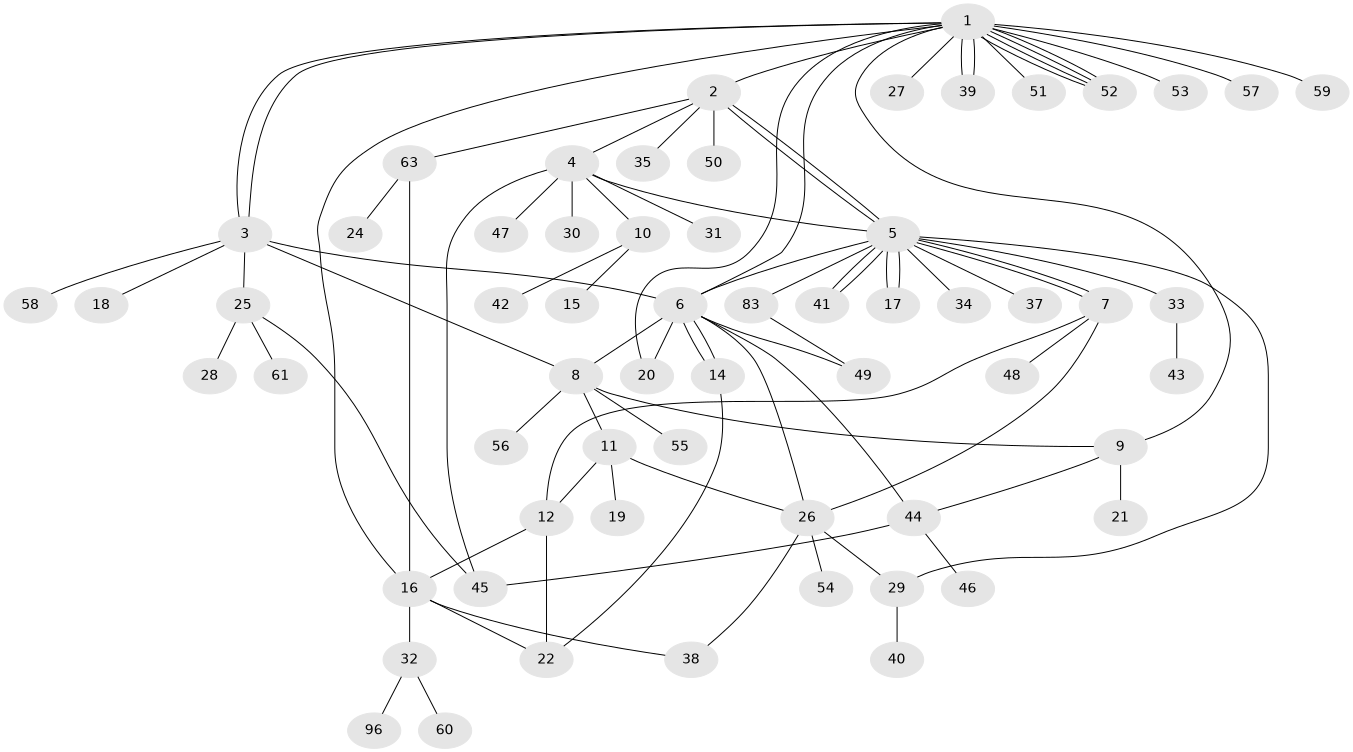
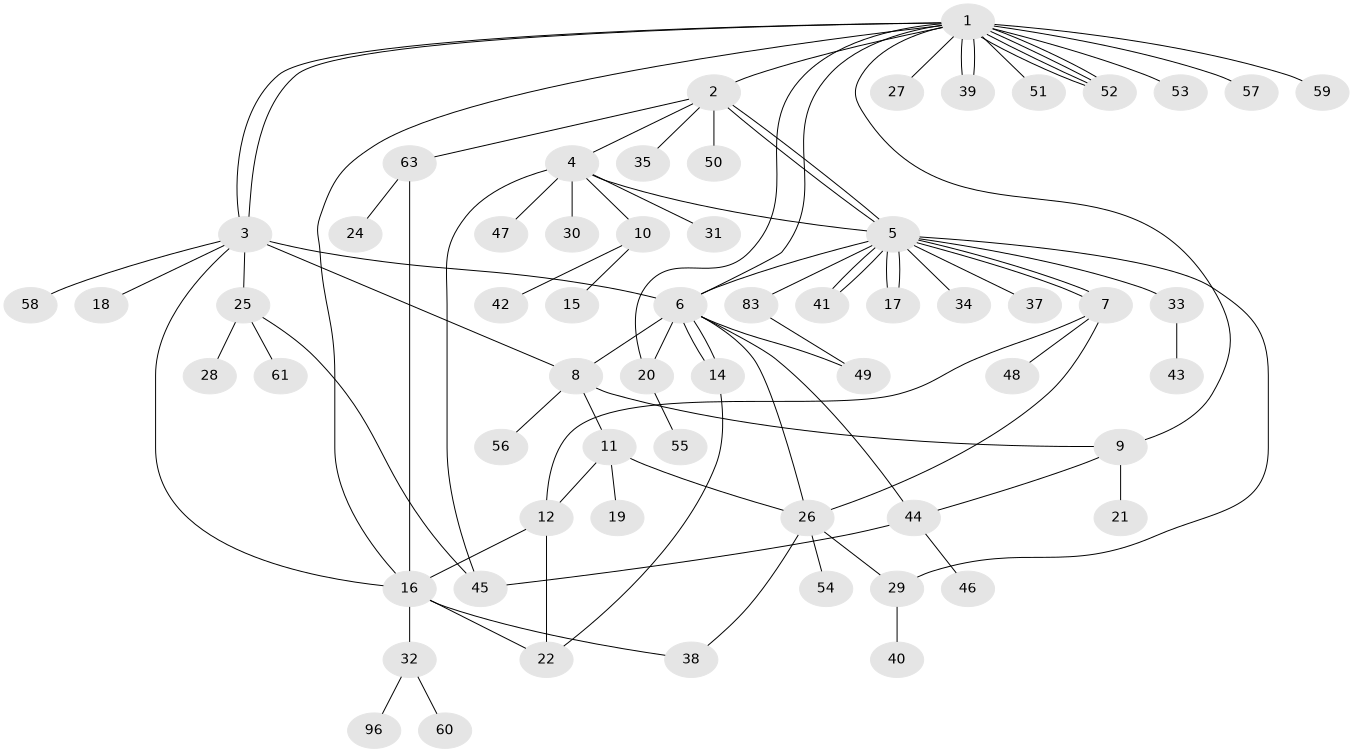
(633, 415) -> (664, 413)
none -> (162, 480)
